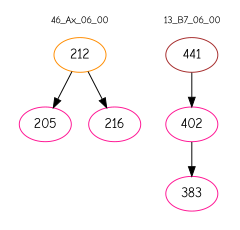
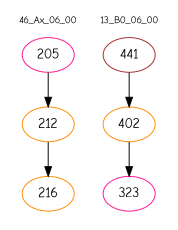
(192, 21) -> (130, 21)
(65, 85) -> (48, 85)
(115, 124) -> (48, 194)
(192, 124) -> (129, 124)
(192, 194) -> (129, 194)
